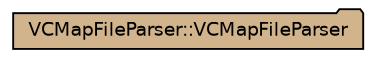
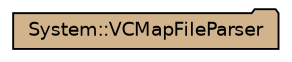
(188, 31) -> (146, 31)
